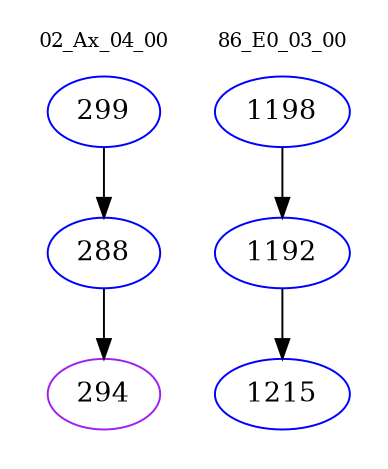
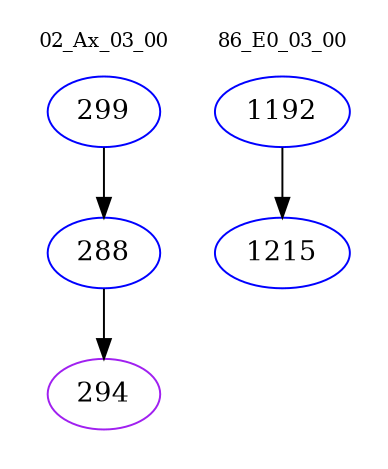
(104, 42) -> (104, 42)
(282, 112) -> none
